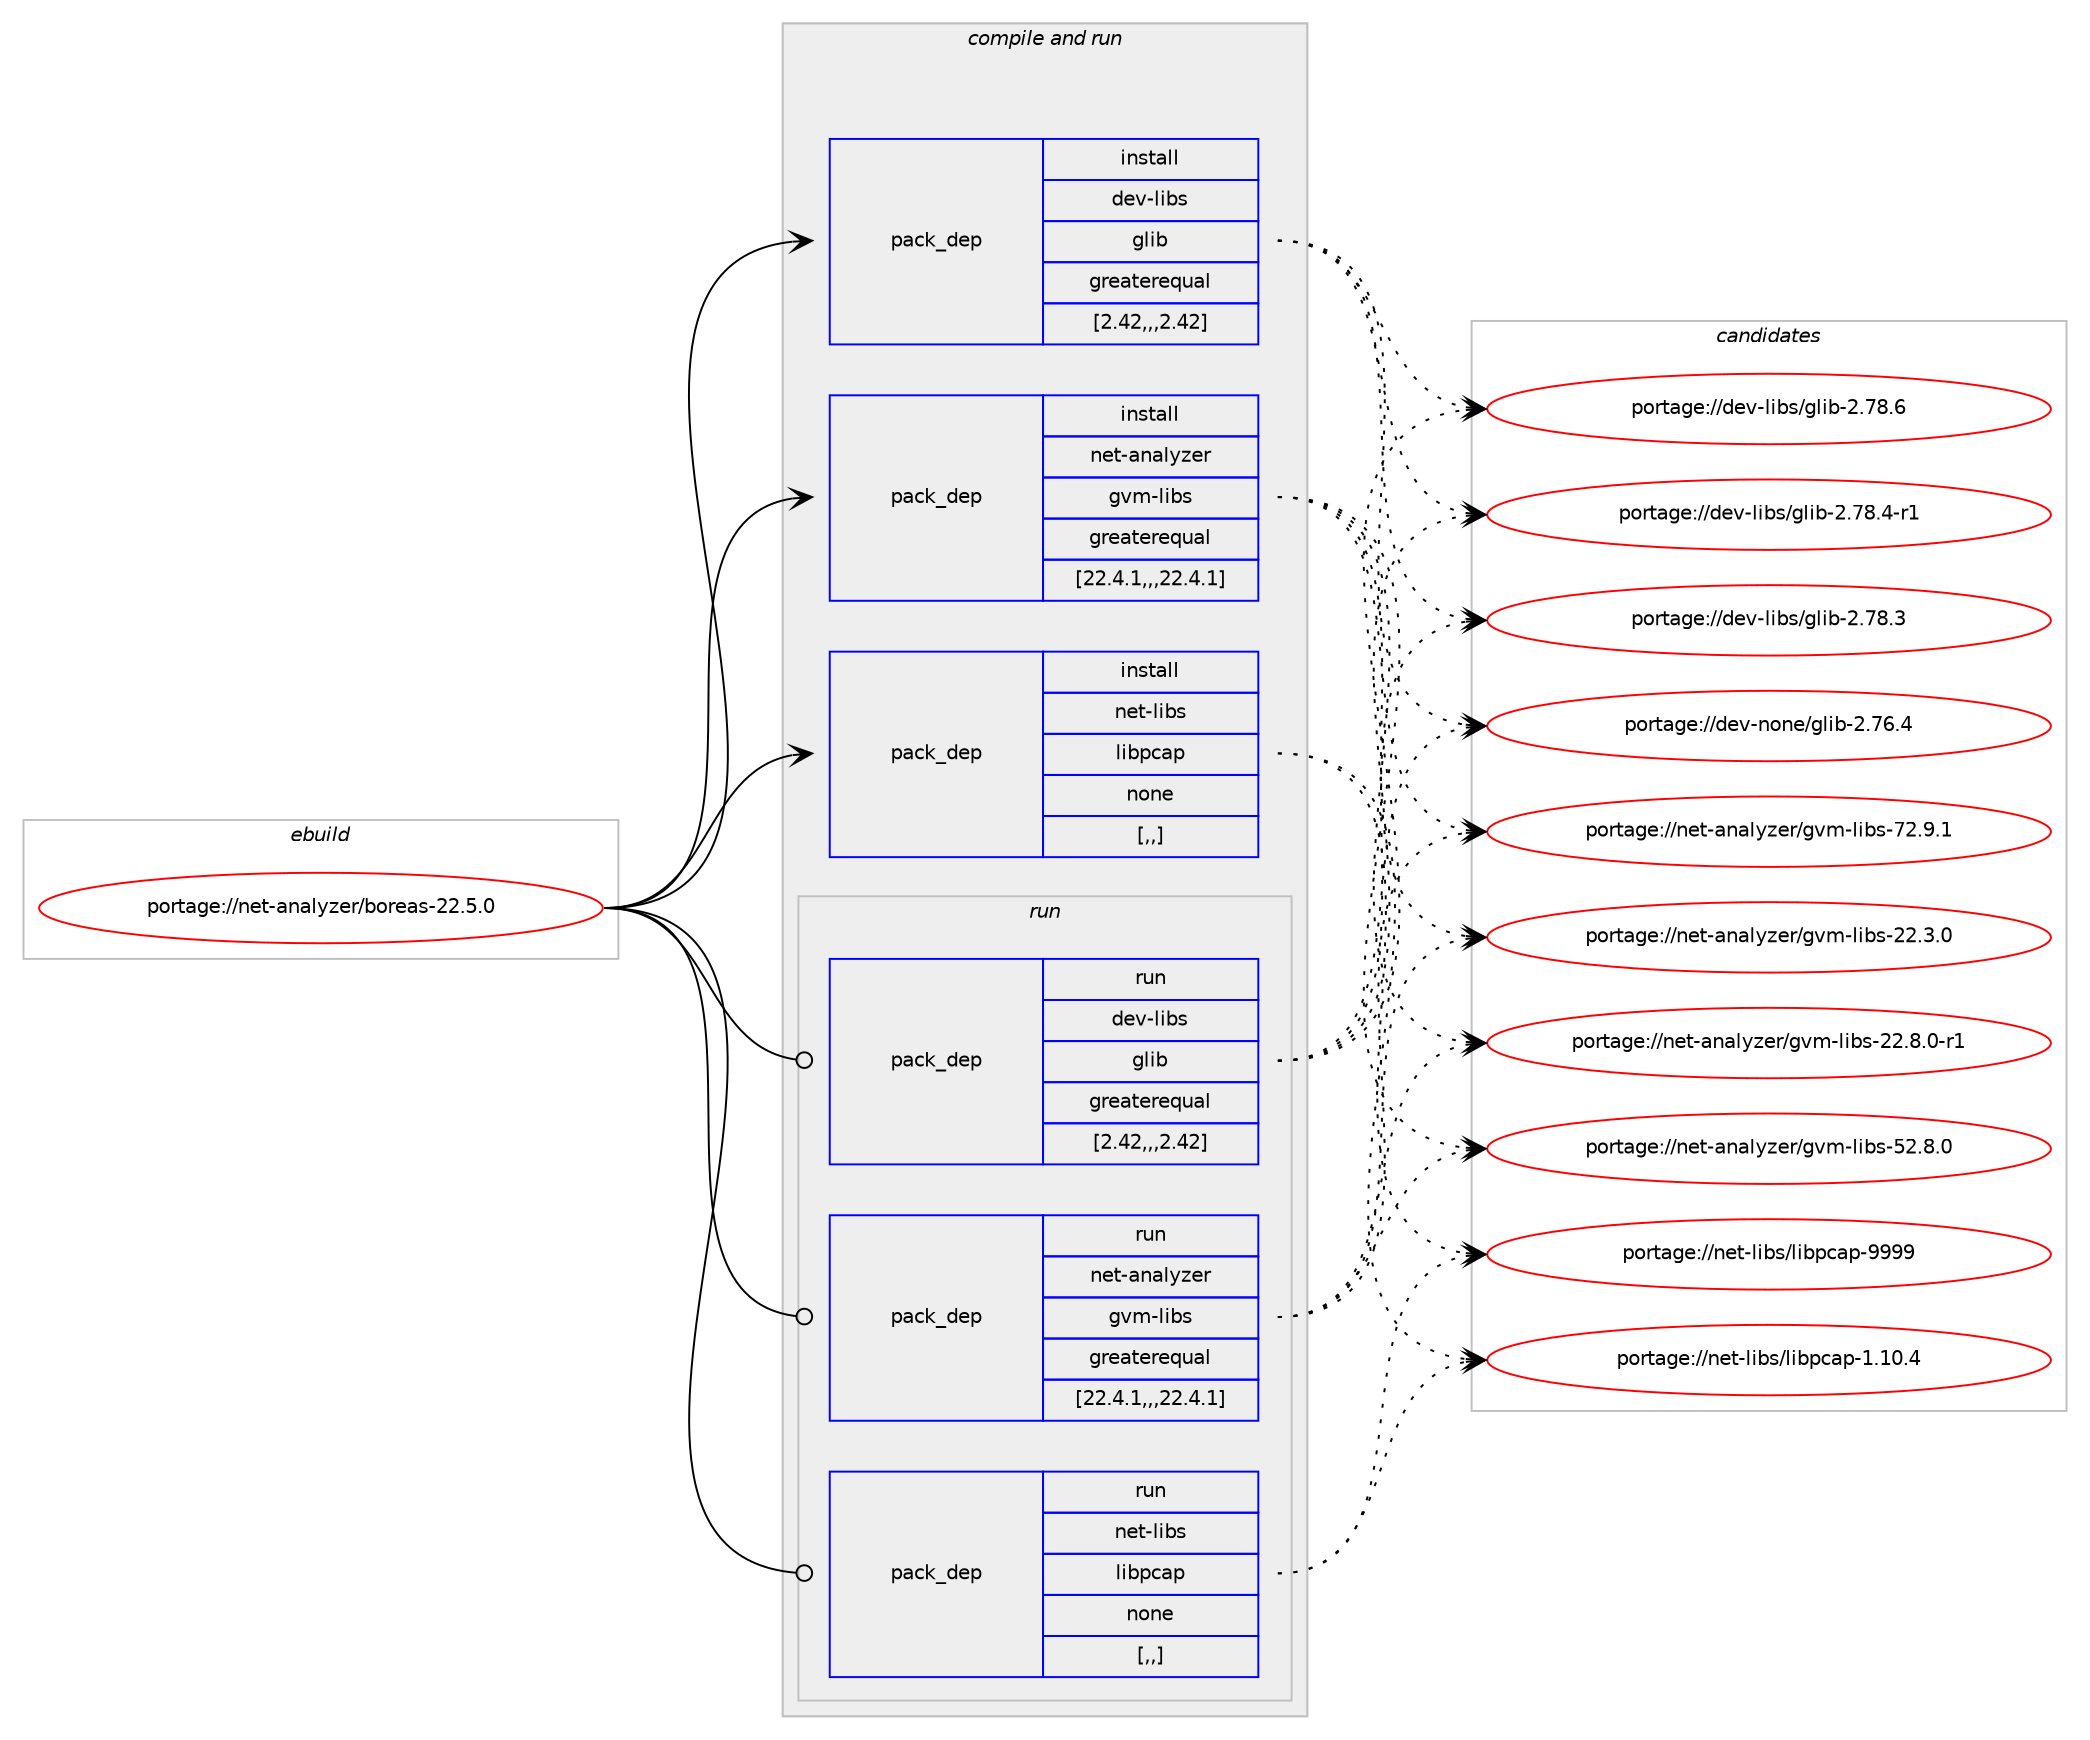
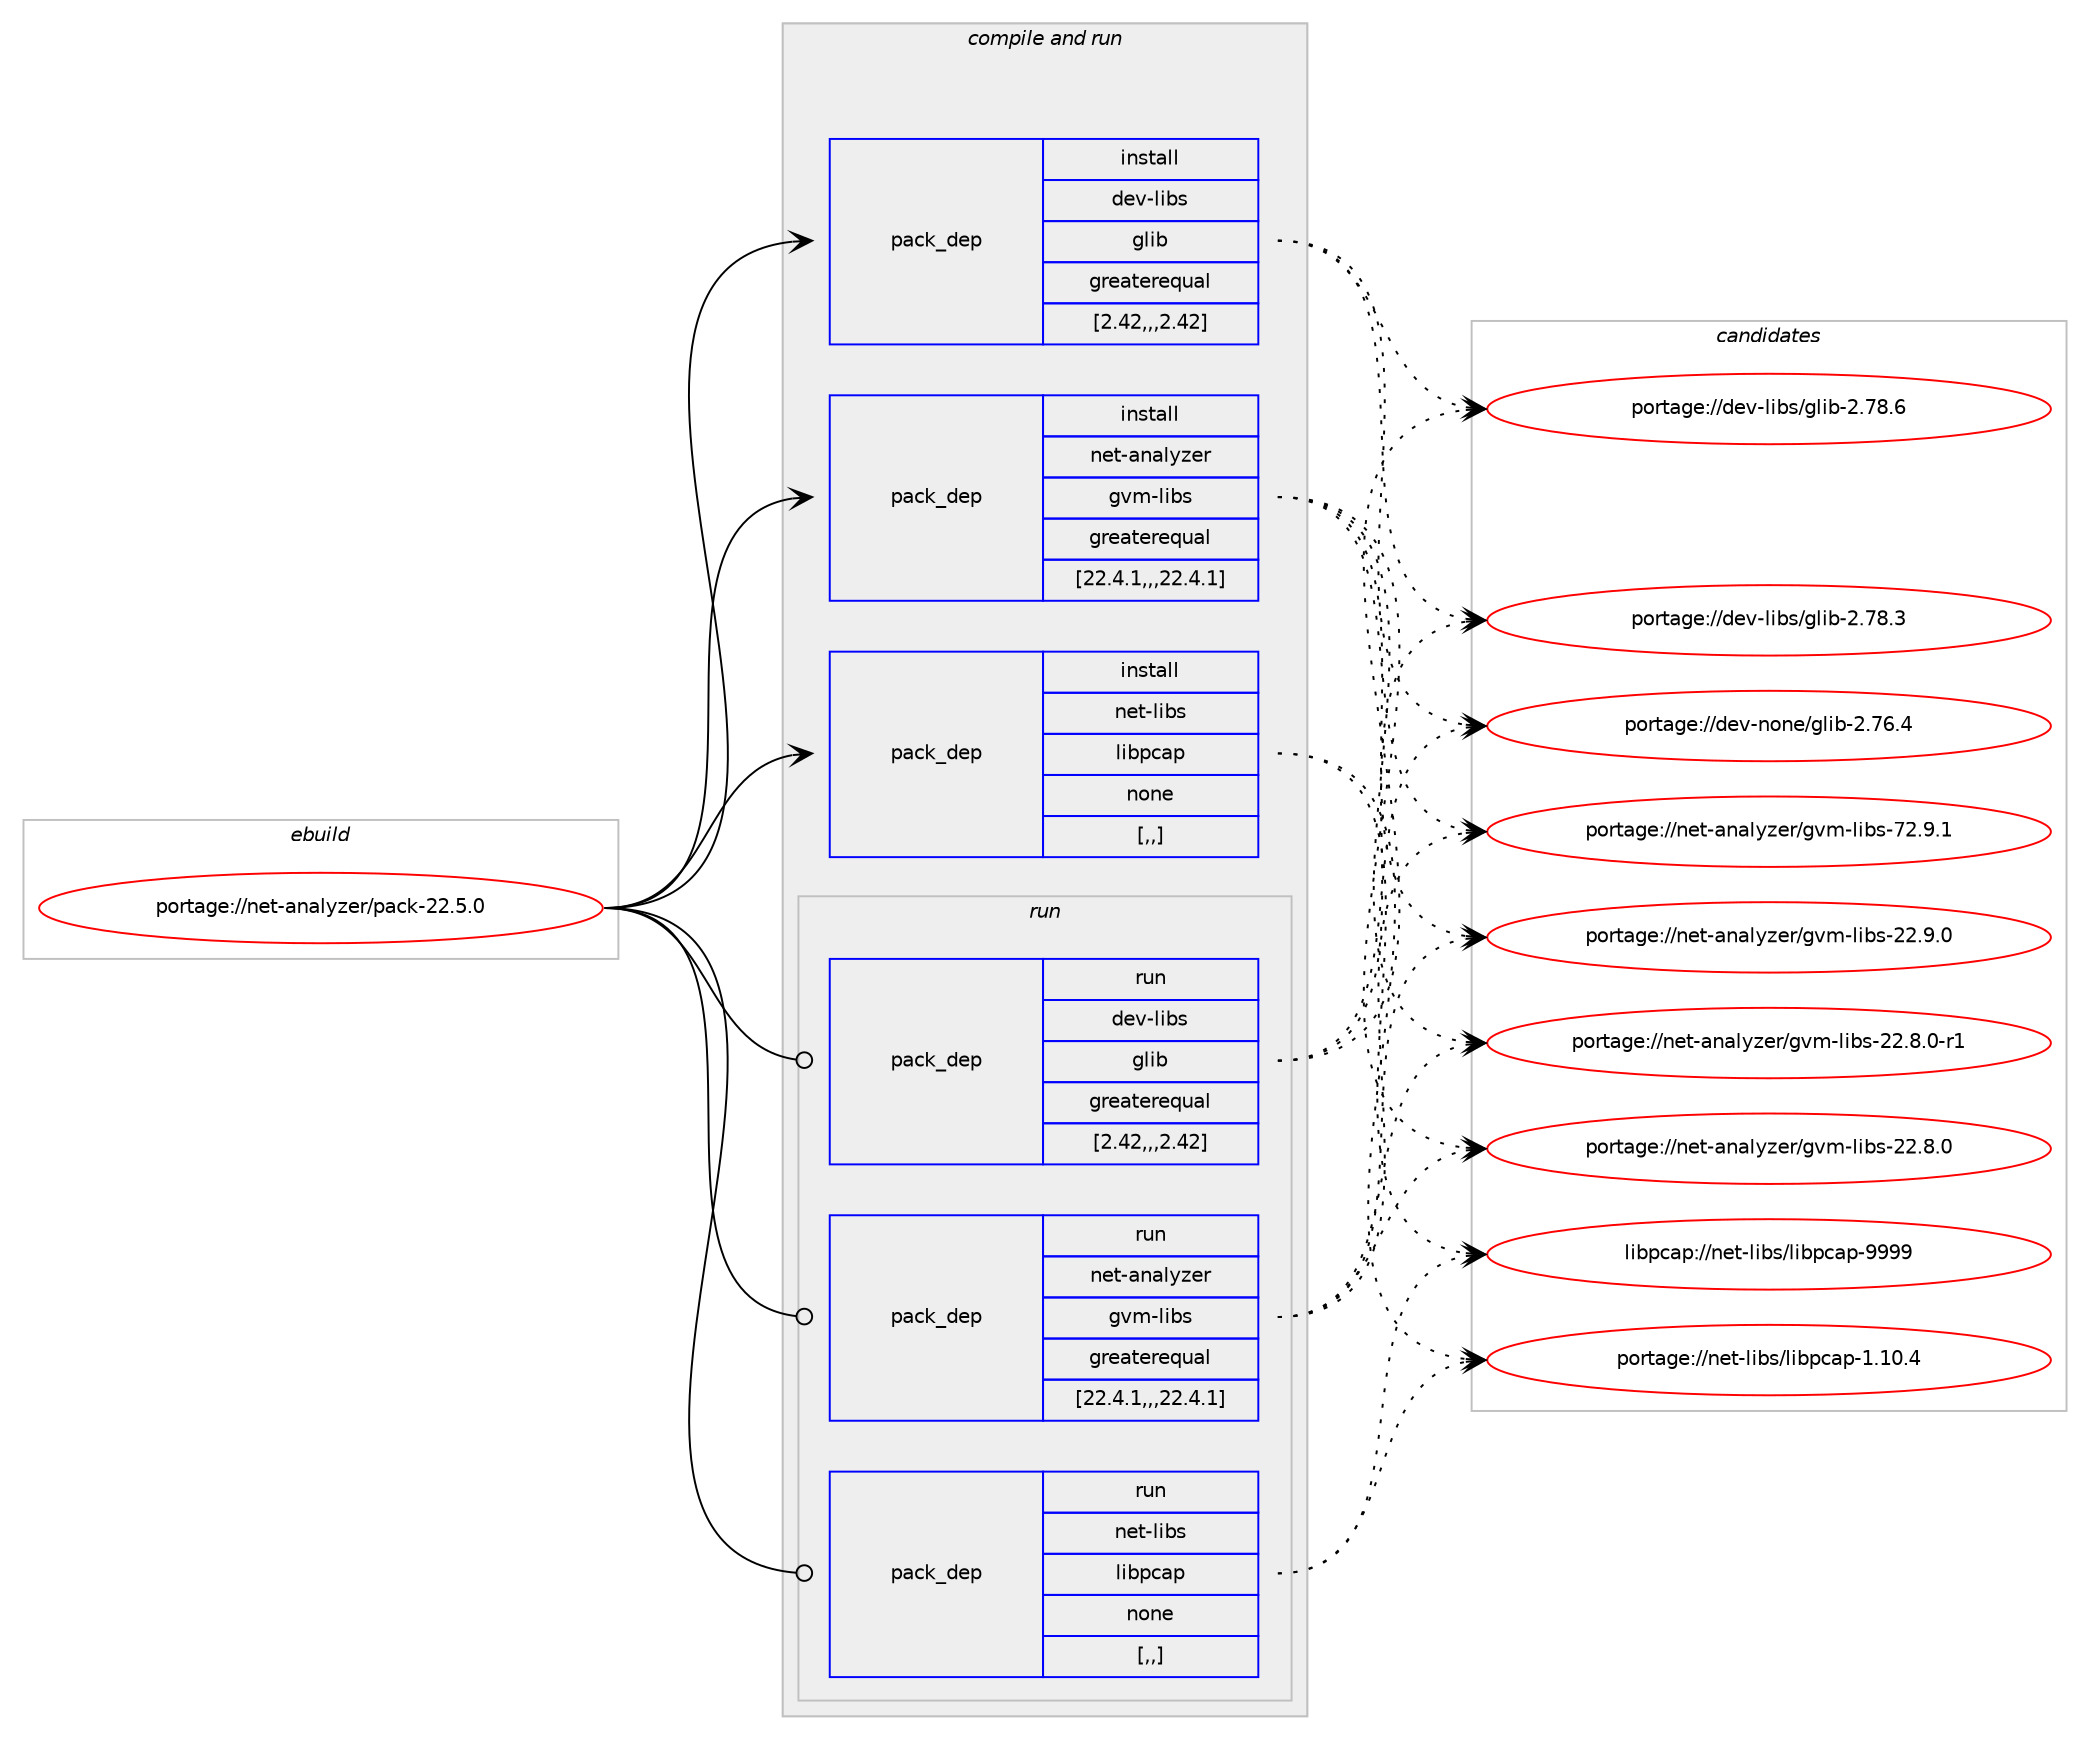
(1769, 515) -> none
(321, 908) -> (321, 908)
(1769, 937) -> (1769, 937)
(1769, 1149) -> (1769, 1149)
(1769, 1254) -> (1769, 1254)
